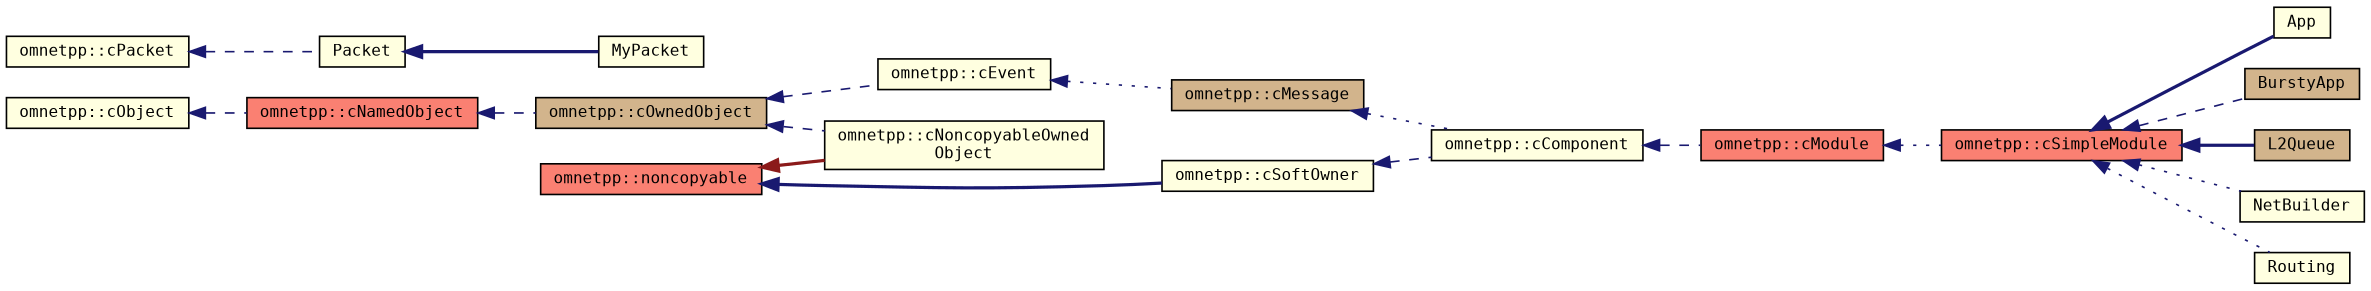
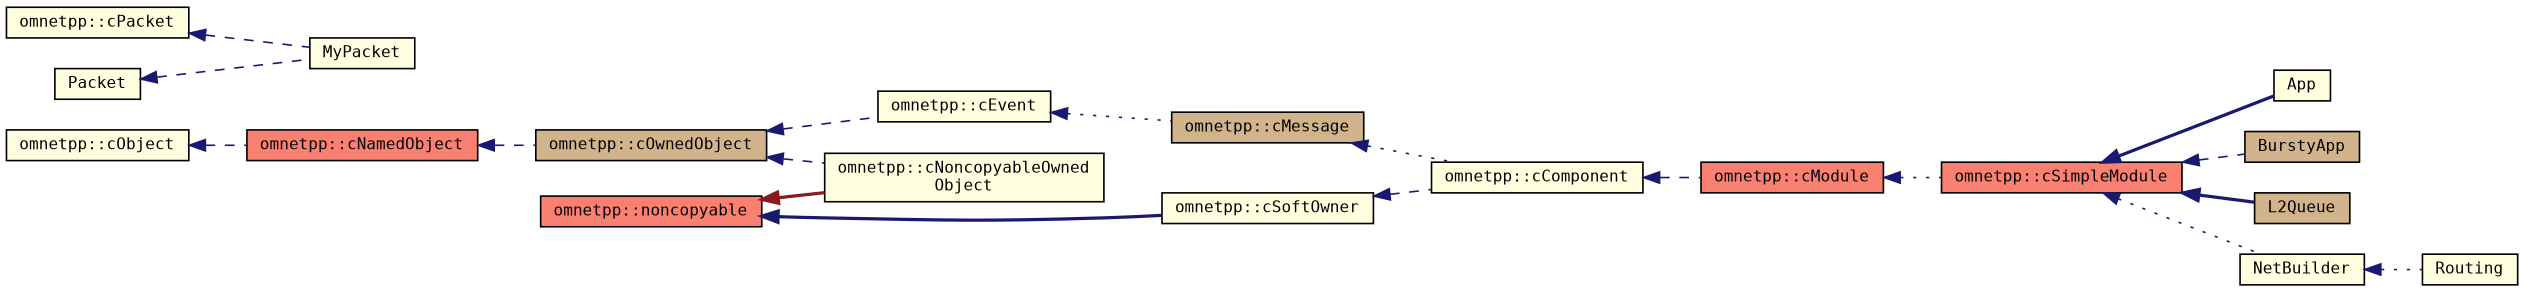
(262, 52) -> (257, 41)
(510, 52) -> (233, 68)
(2188, 211) -> (2402, 270)
